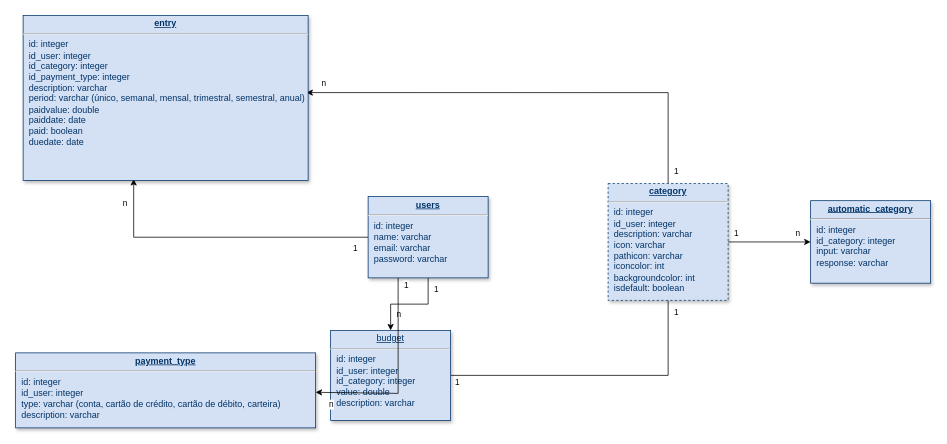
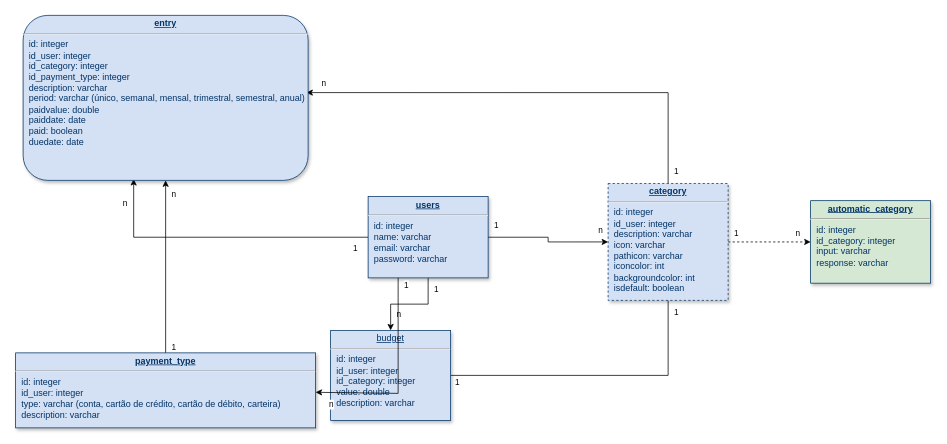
(165, 98) -> (165, 98)
none -> (521, 237)
(766, 242) -> (766, 242)
(870, 242) -> (870, 242)
none -> (165, 270)
